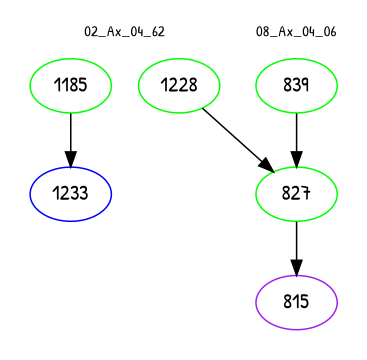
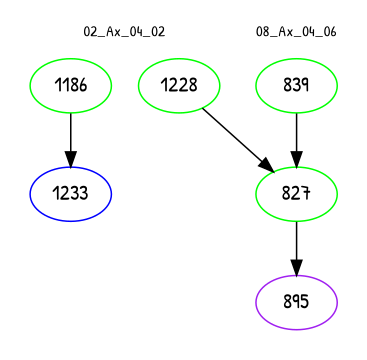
(125, 32) -> (125, 32)
(71, 86) -> (71, 86)
(297, 303) -> (297, 303)
